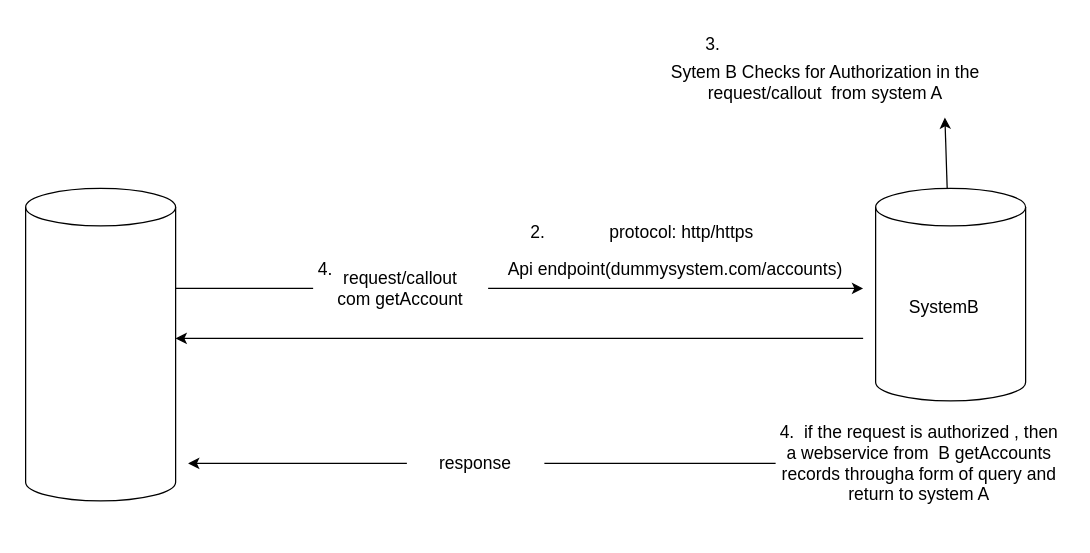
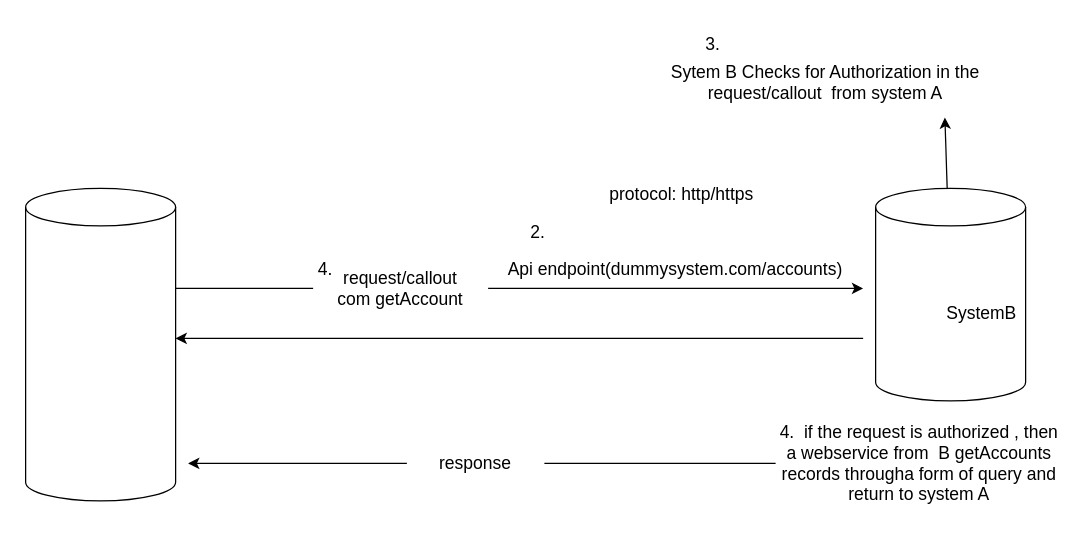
(682, 232) -> (682, 194)
(944, 307) -> (982, 313)
